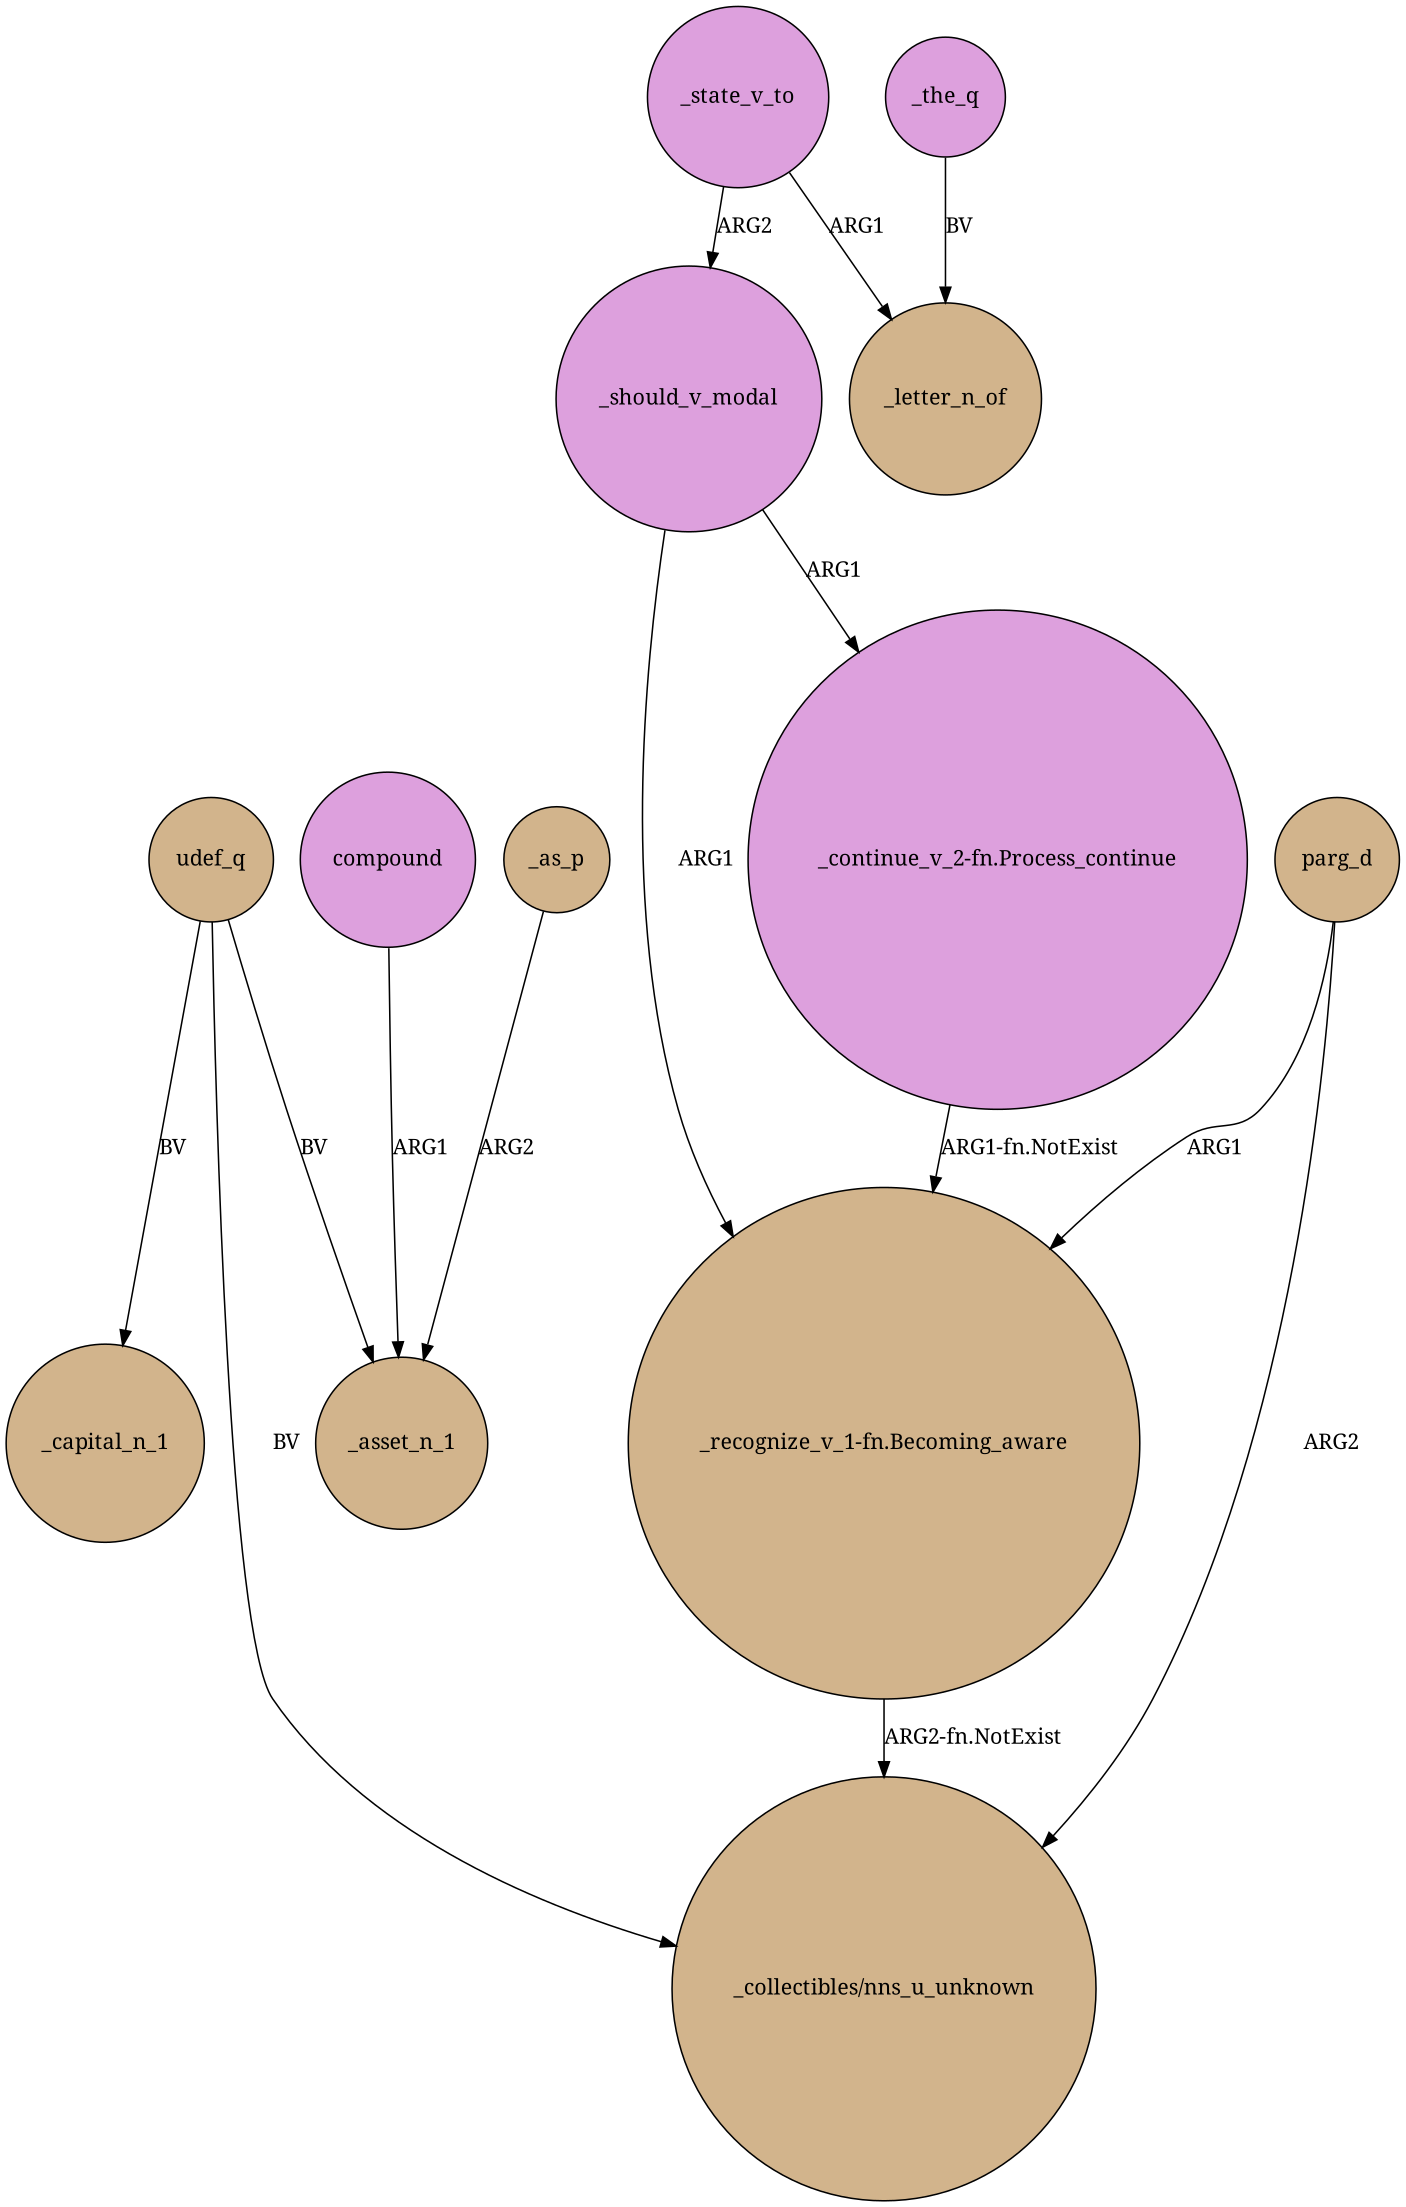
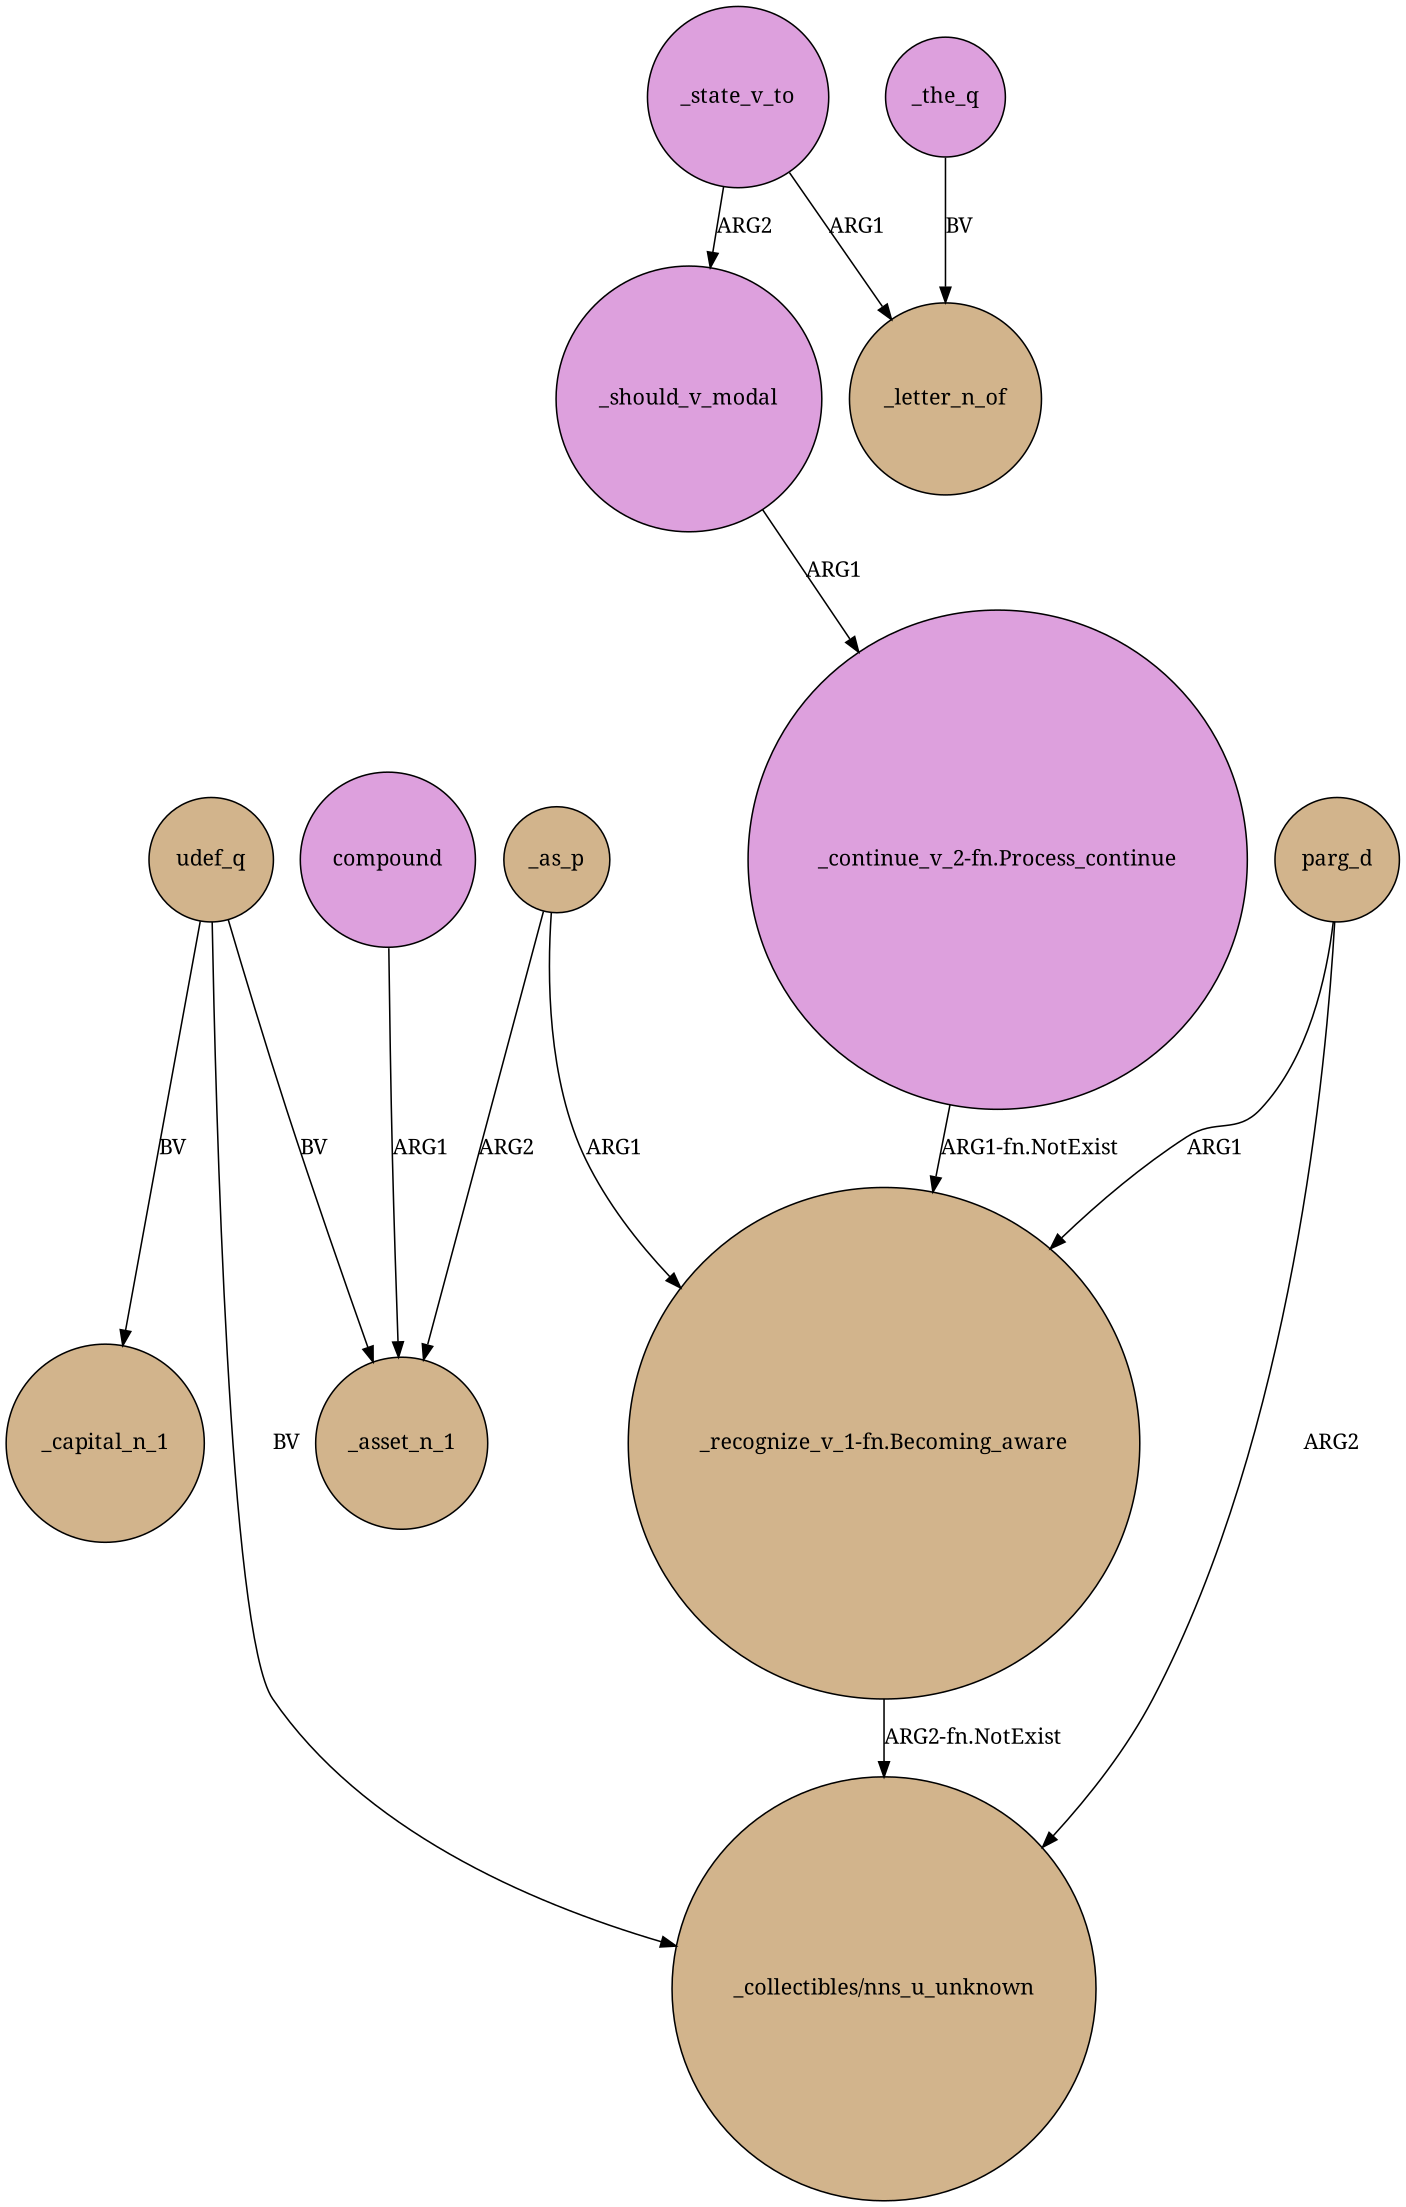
(644, 882) -> (567, 1109)
